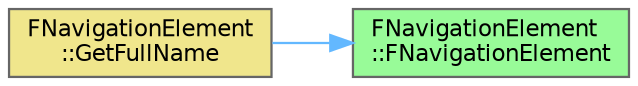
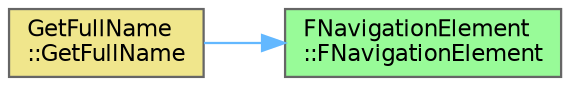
(140, 43) -> (106, 43)
